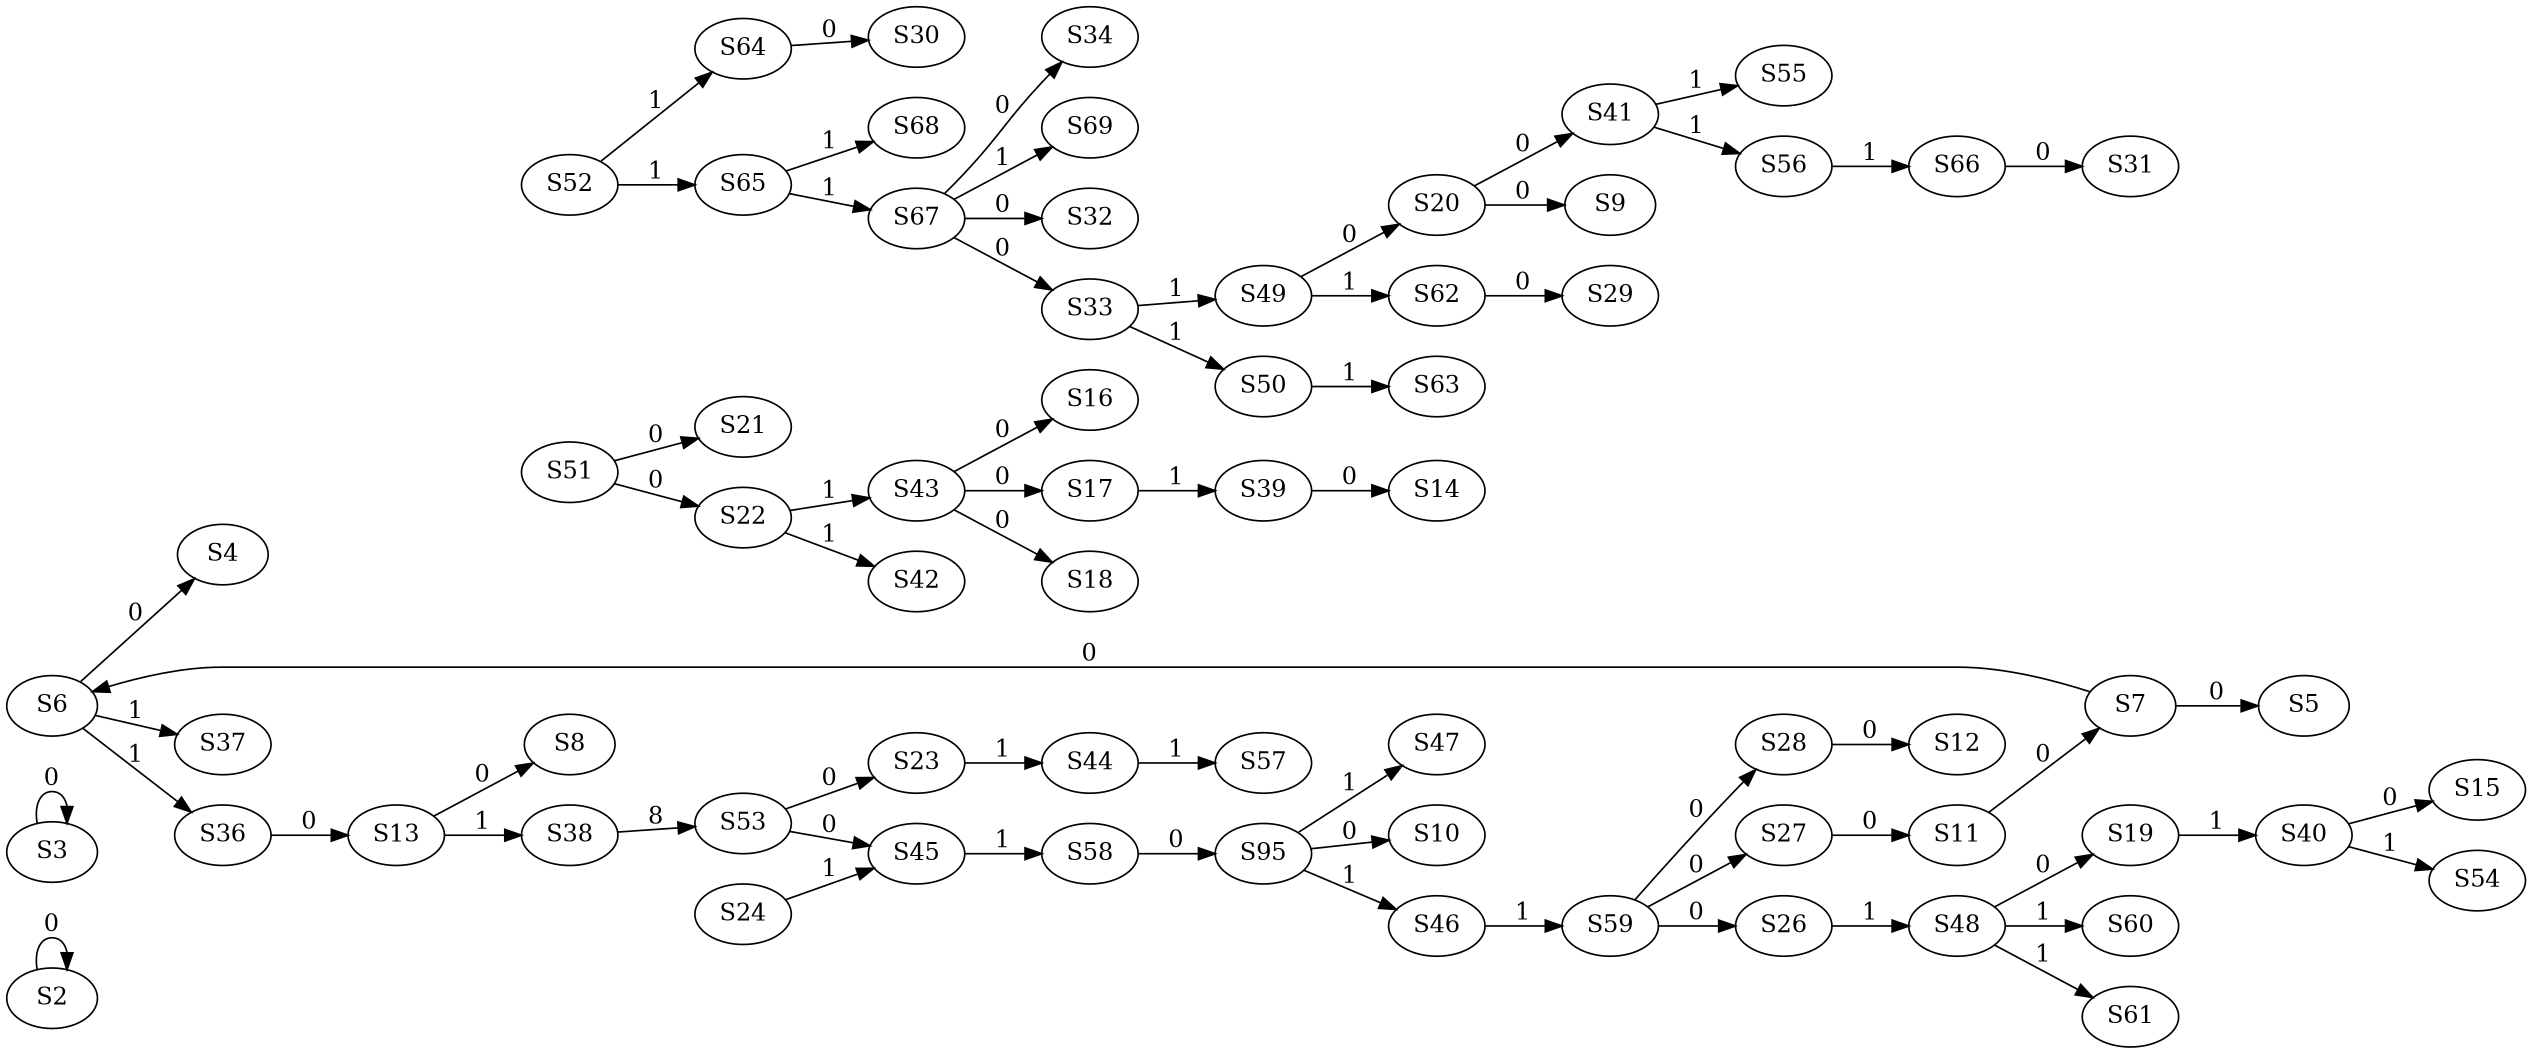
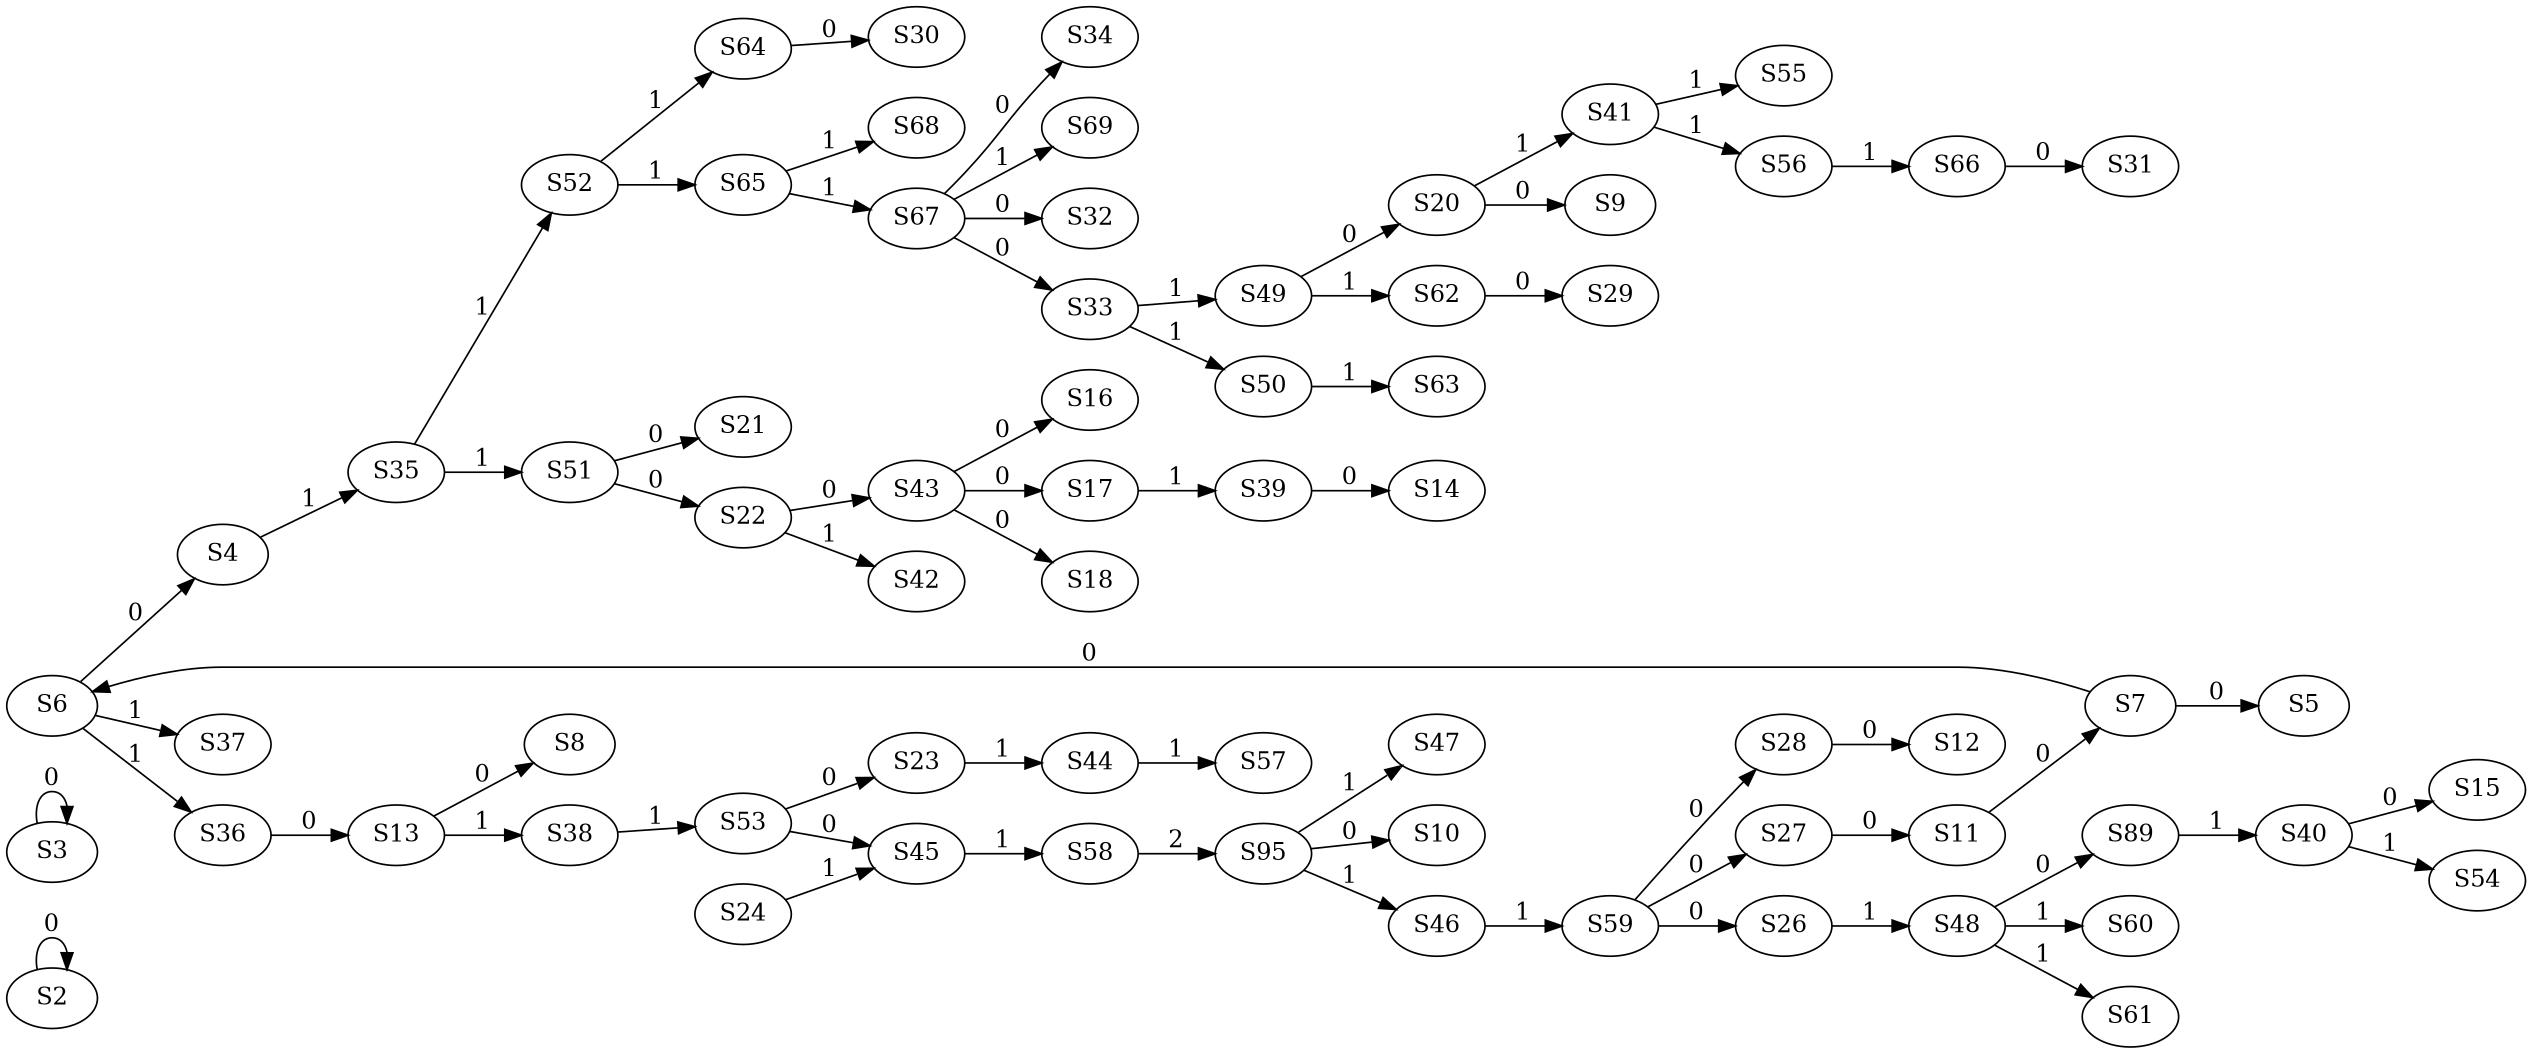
(1524, 145) -> (1524, 145)
none -> (396, 472)
(830, 492) -> (830, 492)
(656, 818) -> (656, 818)
(2130, 835) -> (2130, 835)
(1177, 841) -> (1177, 841)
